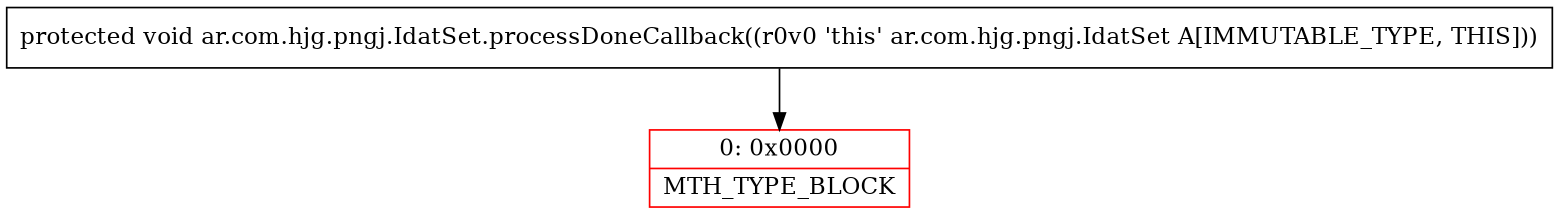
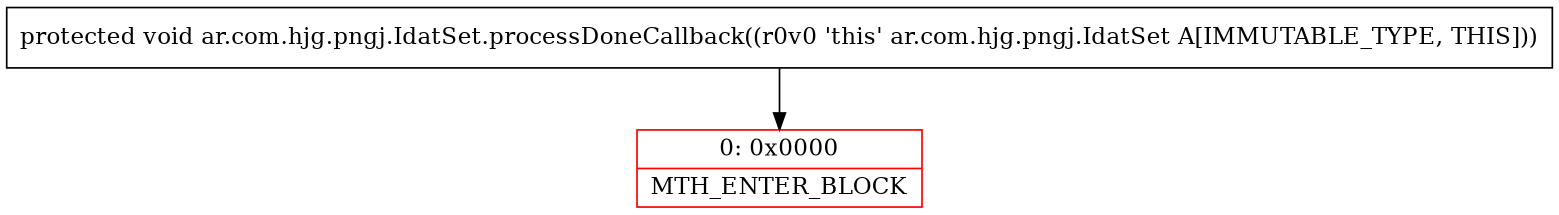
(780, 187) -> (780, 187)
